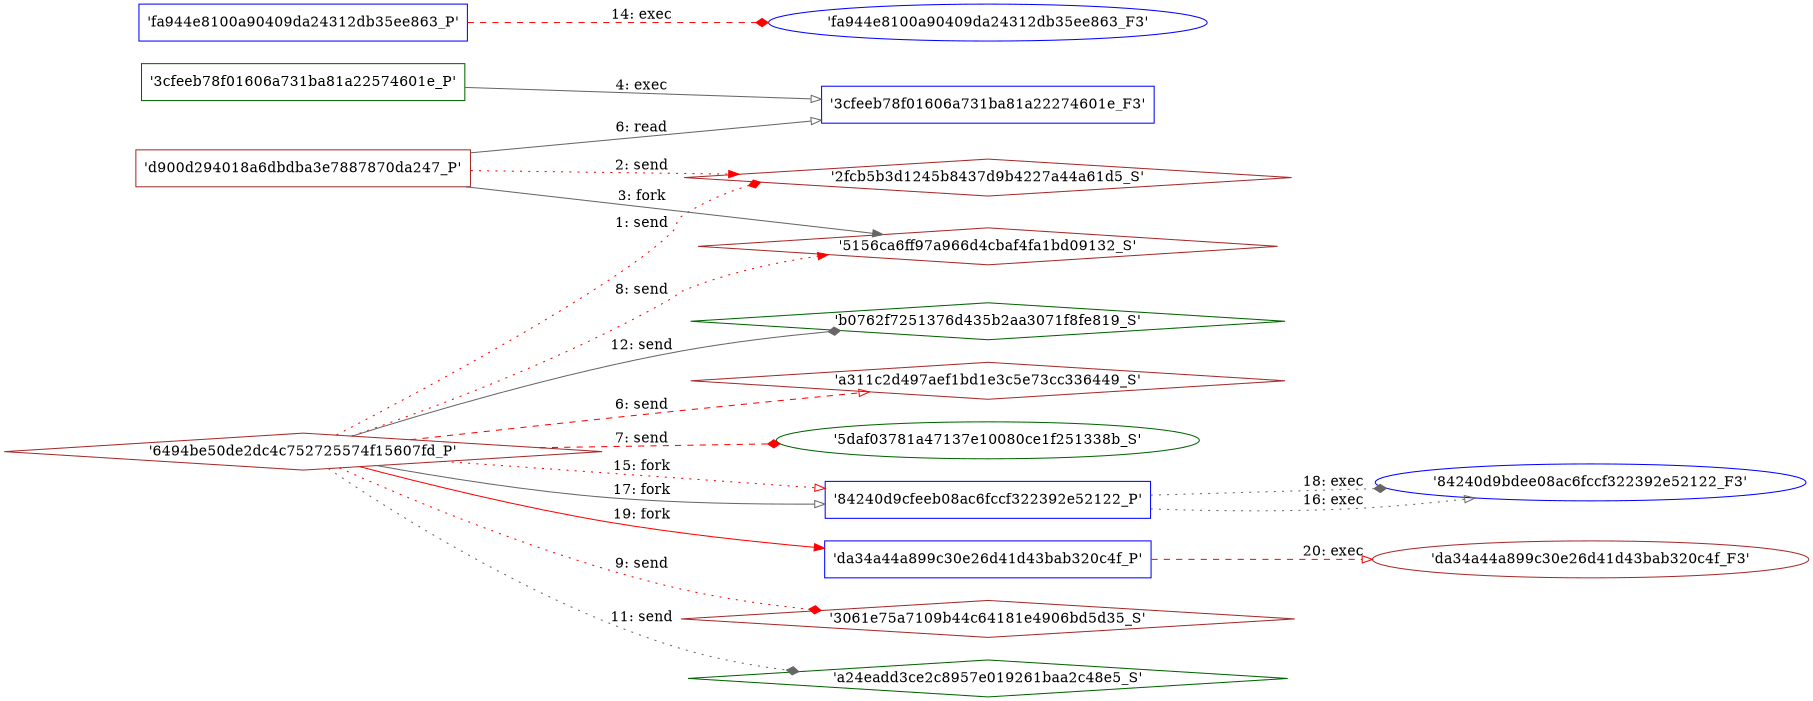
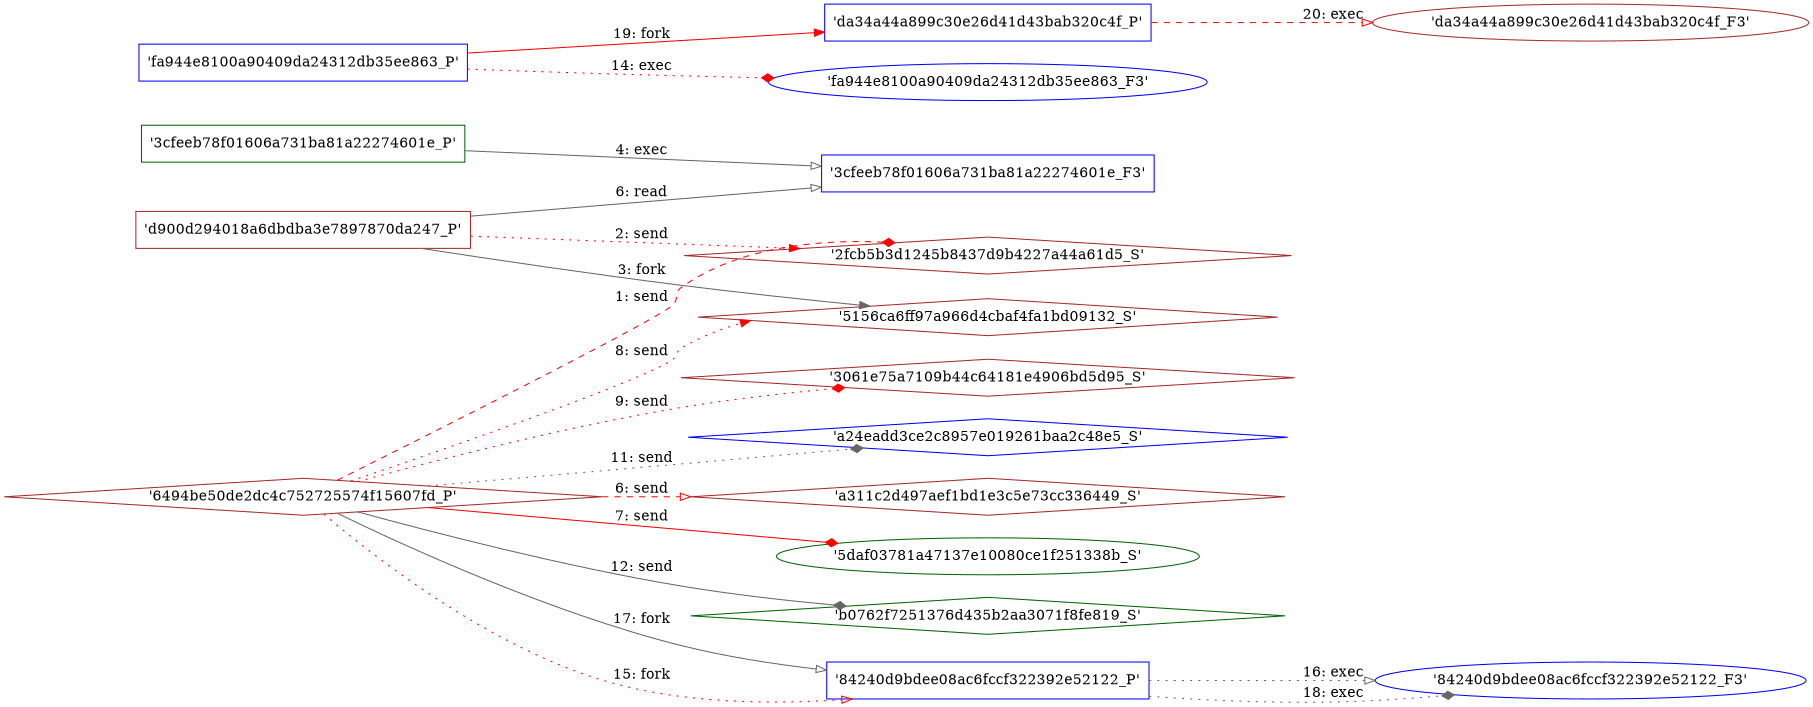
(612, 23) -> (614, 74)
(303, 82) -> (303, 144)
(303, 168) -> (303, 230)
(549, 318) -> (608, 342)
(654, 446) -> (627, 525)
(988, 500) -> (988, 680)
(585, 518) -> (641, 43)
(988, 619) -> (988, 378)
(988, 678) -> (988, 437)
